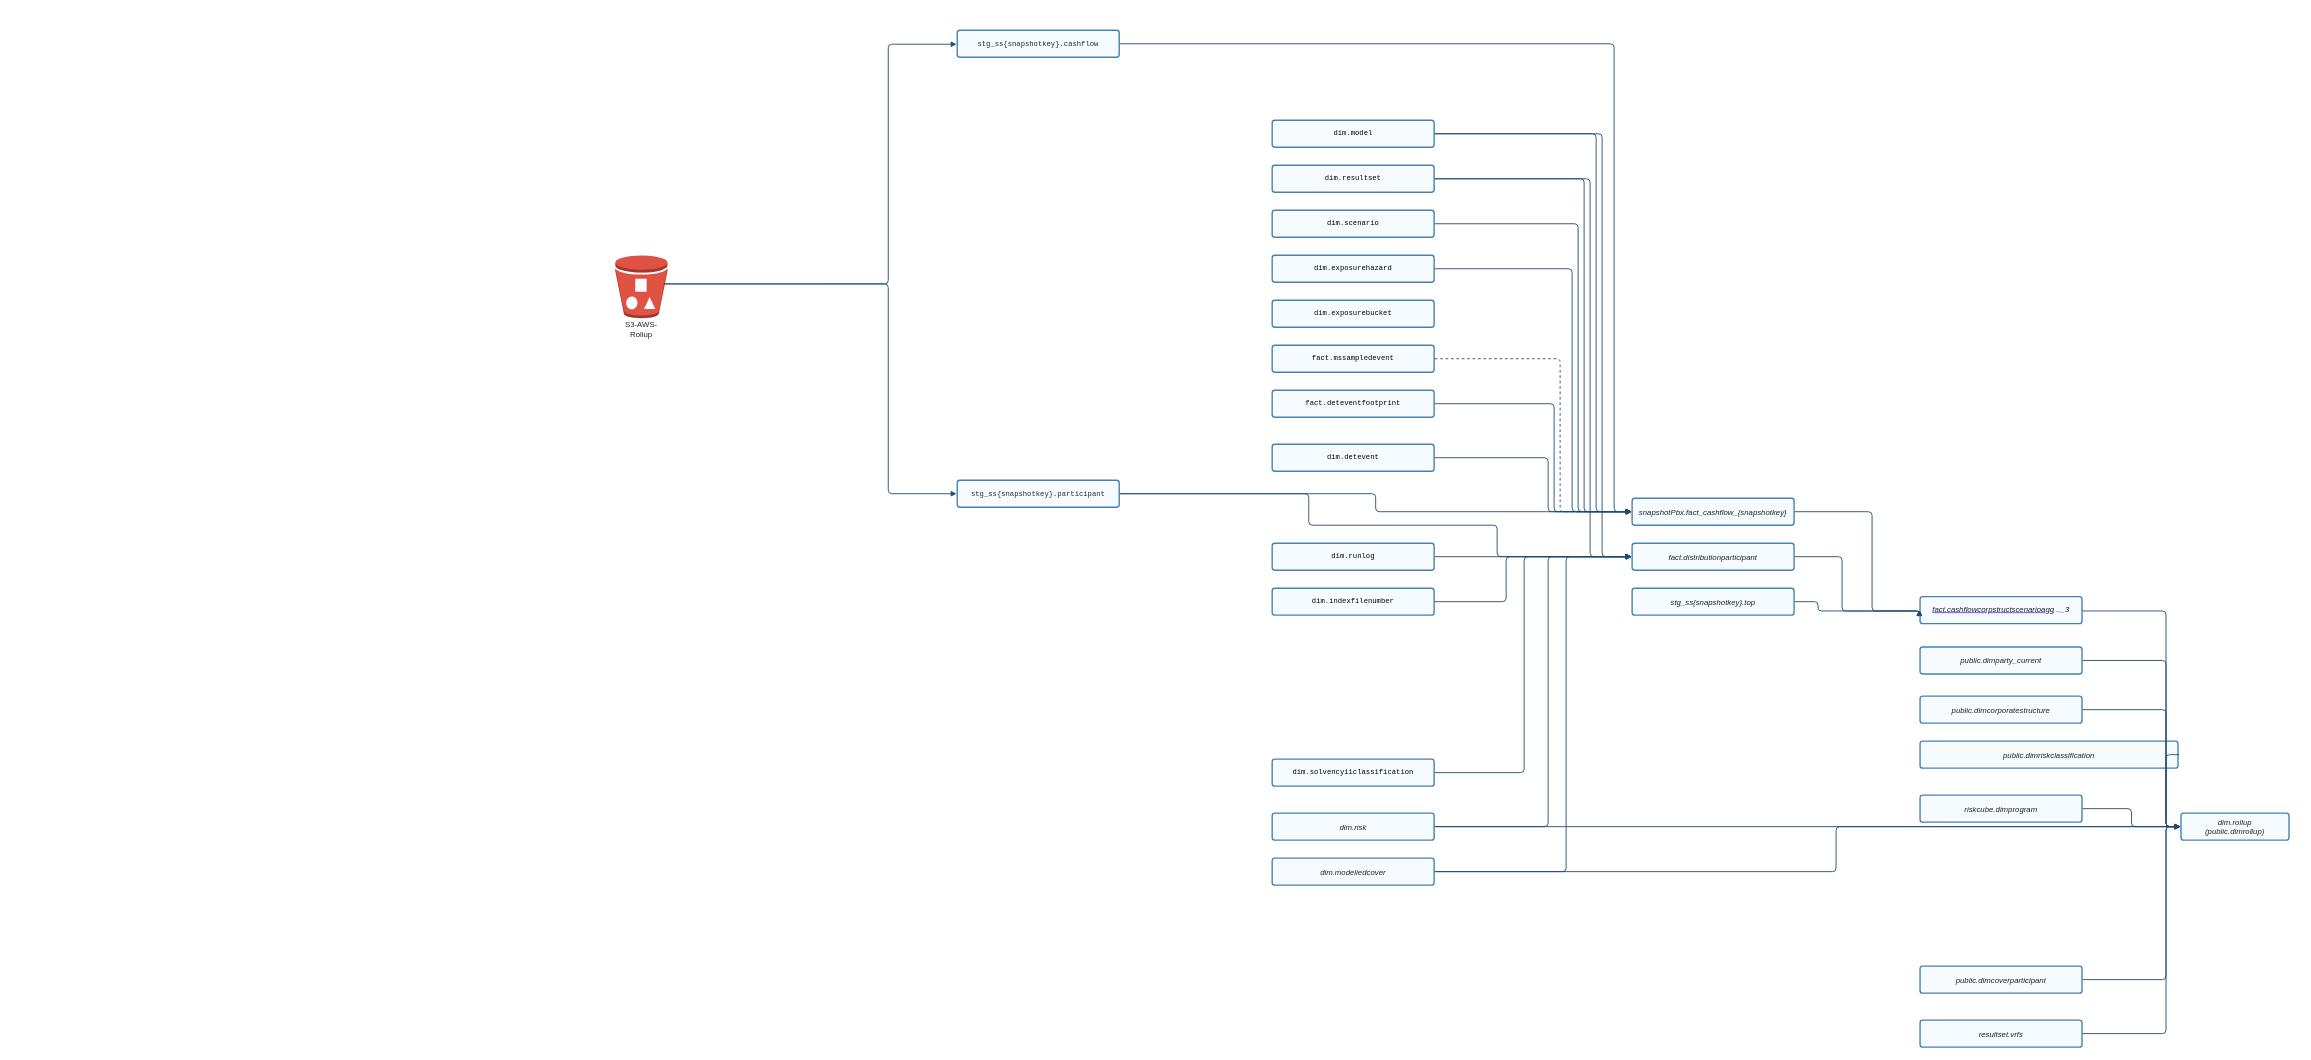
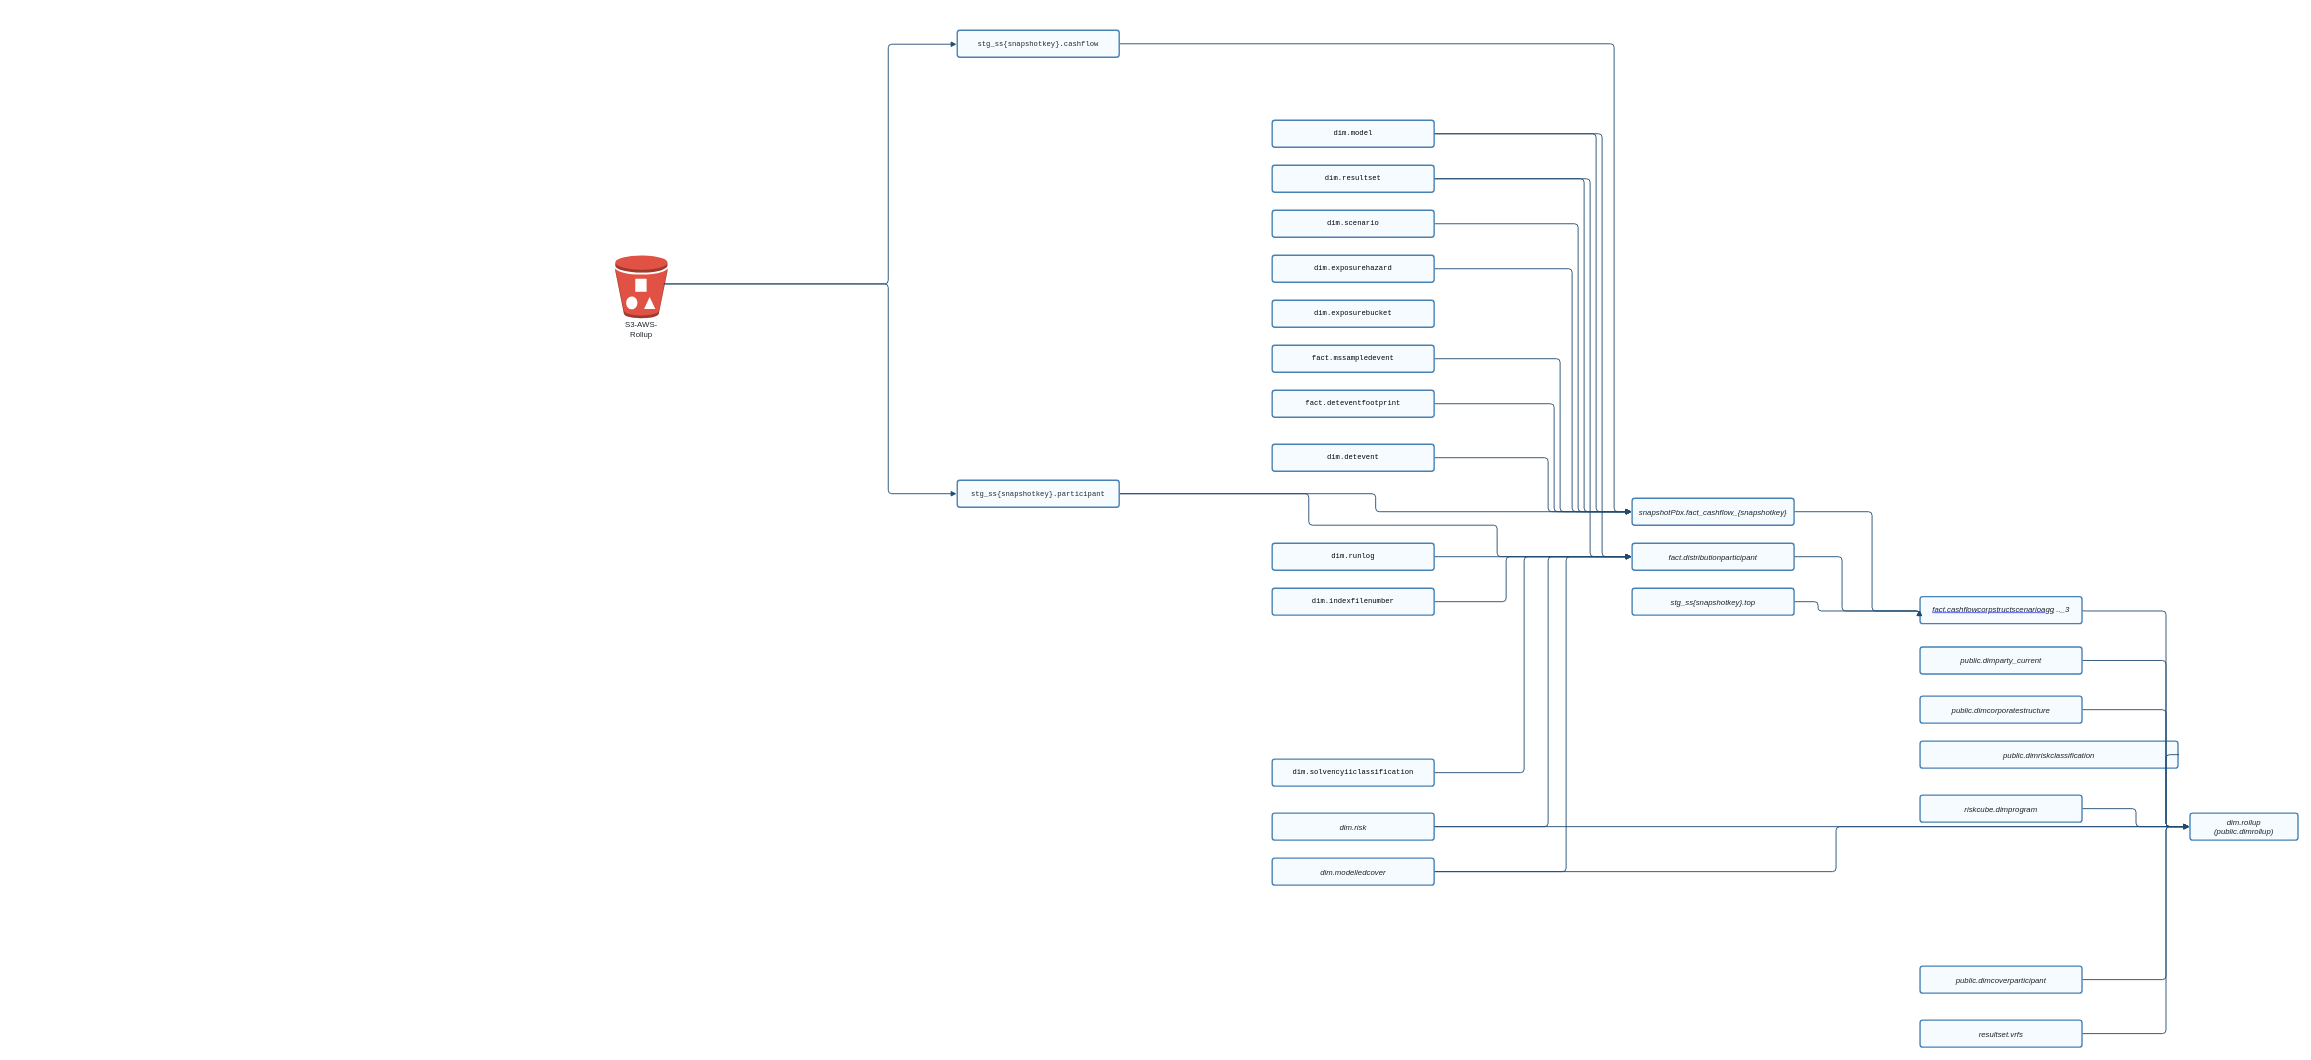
(1560, 370) -> (1560, 370)
(2235, 827) -> (2244, 827)
